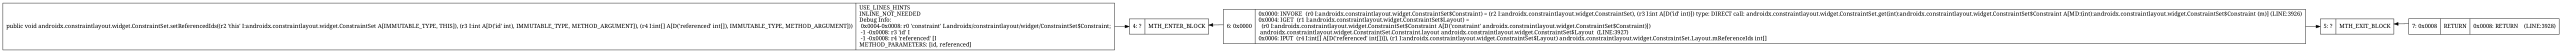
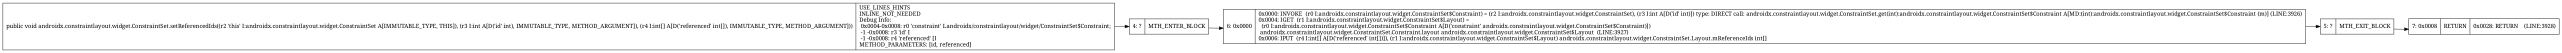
(2403, 24) -> (2399, 29)
(1218, 25) -> (1214, 28)
(2515, 26) -> (2515, 26)
